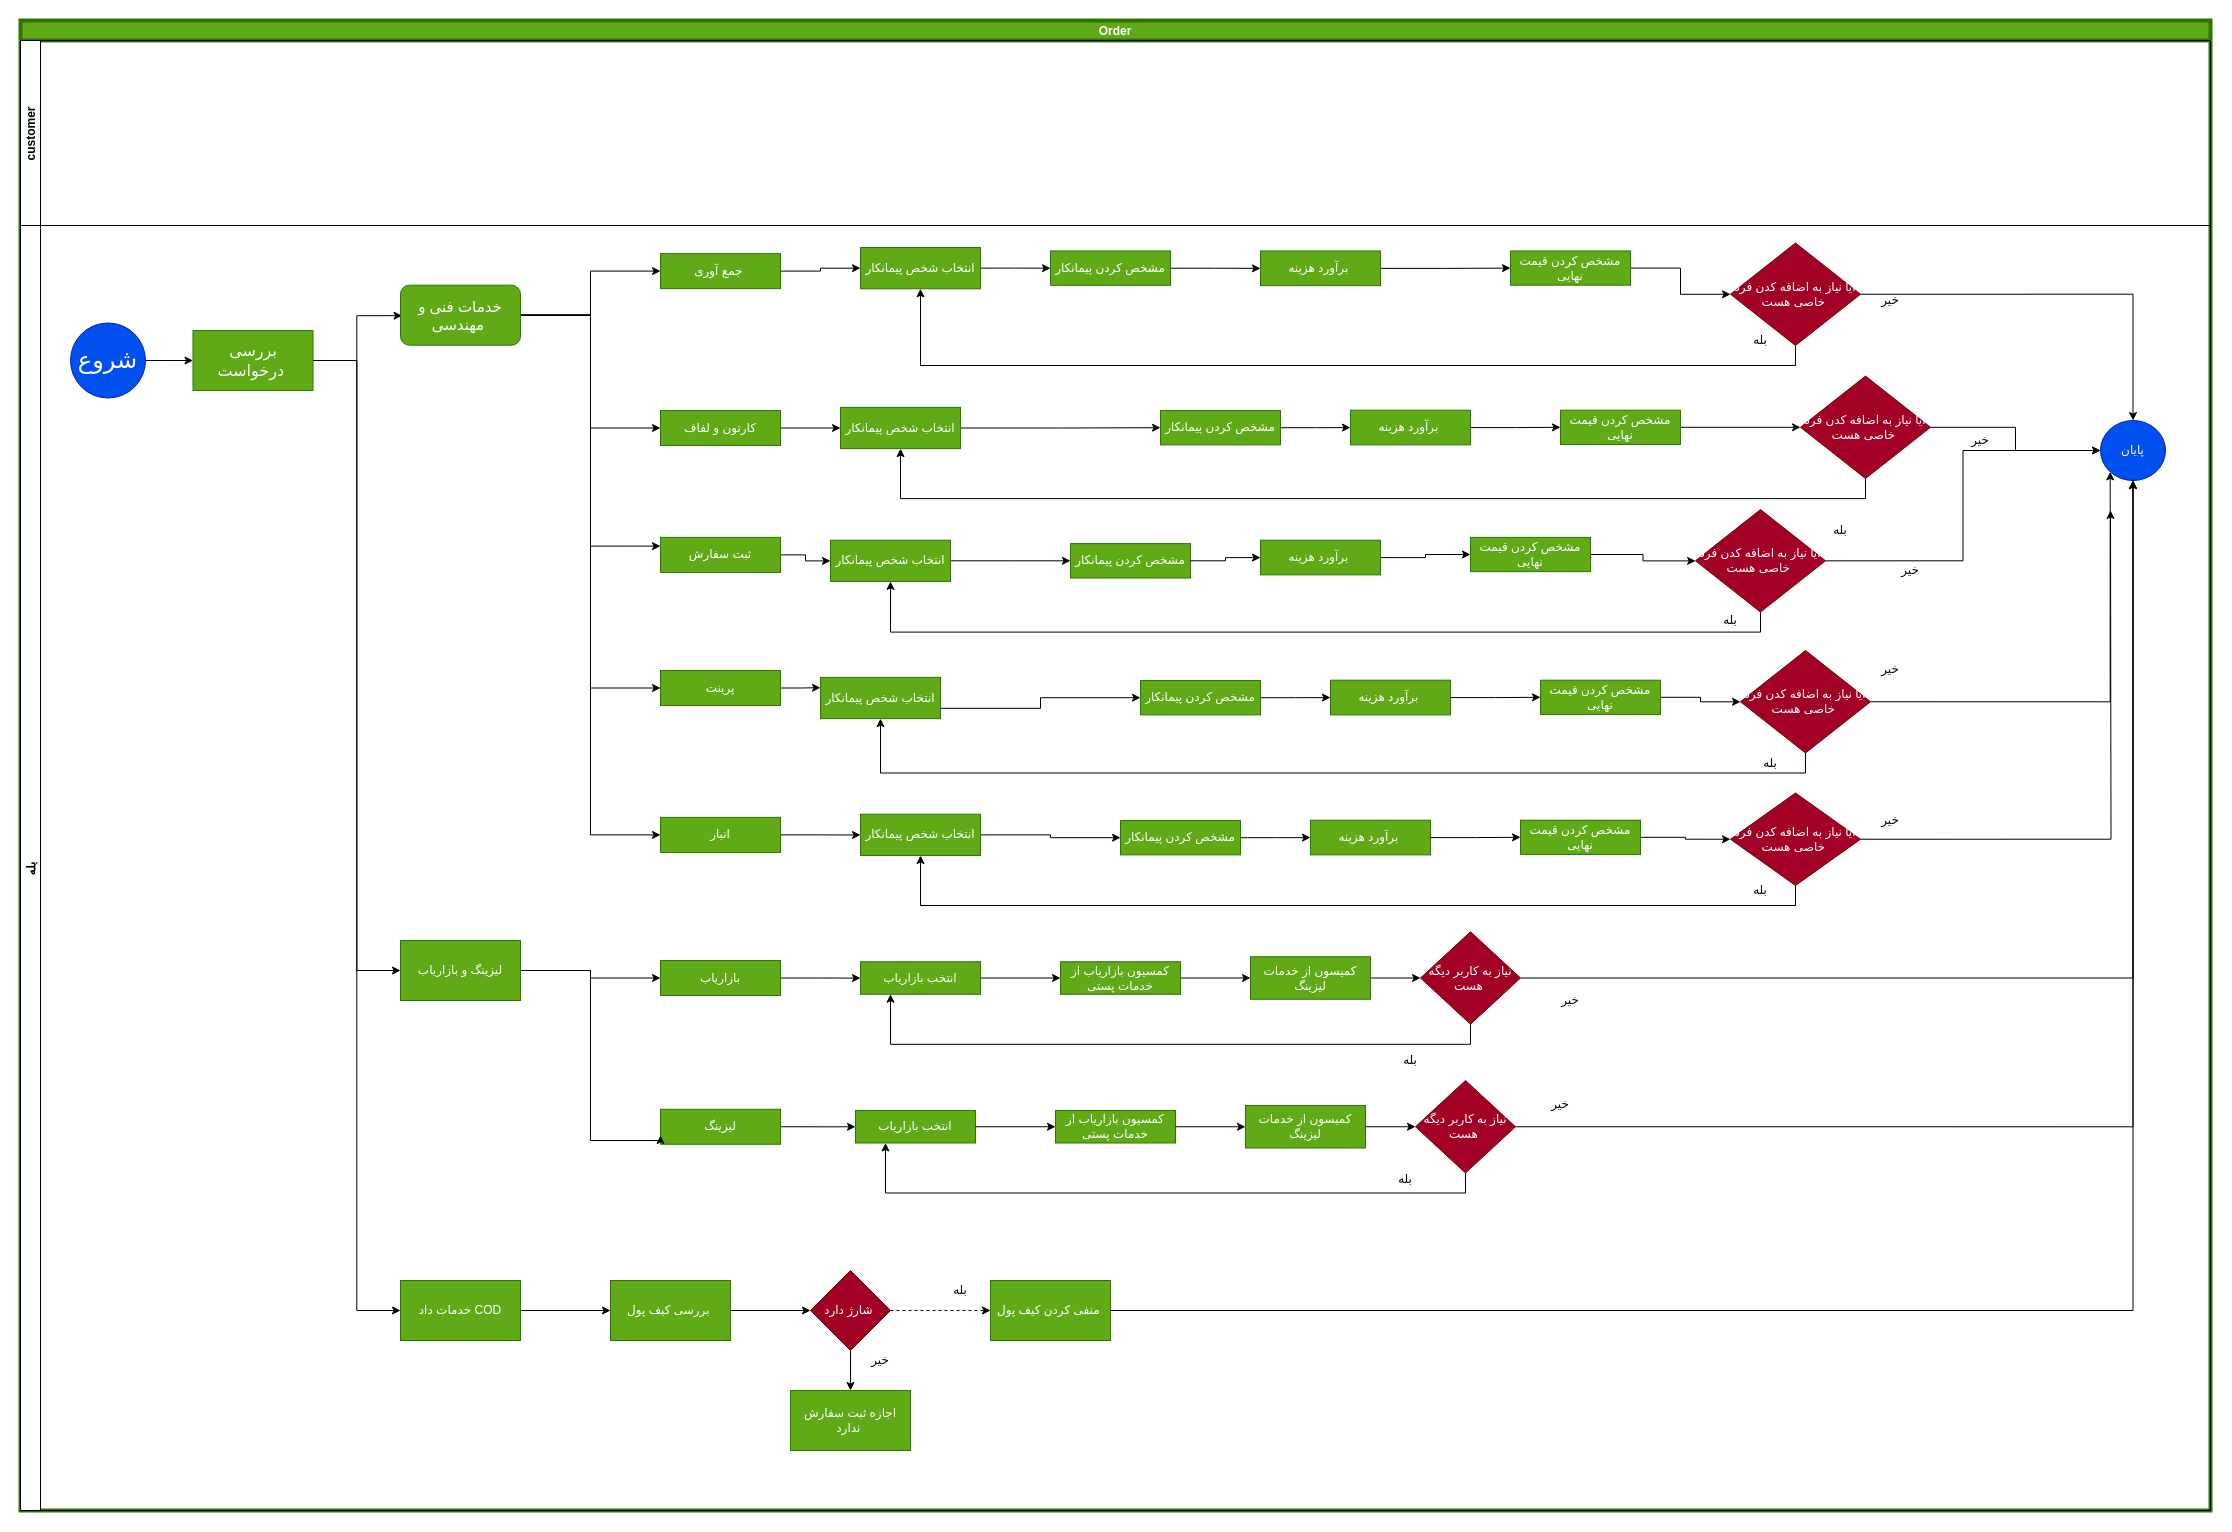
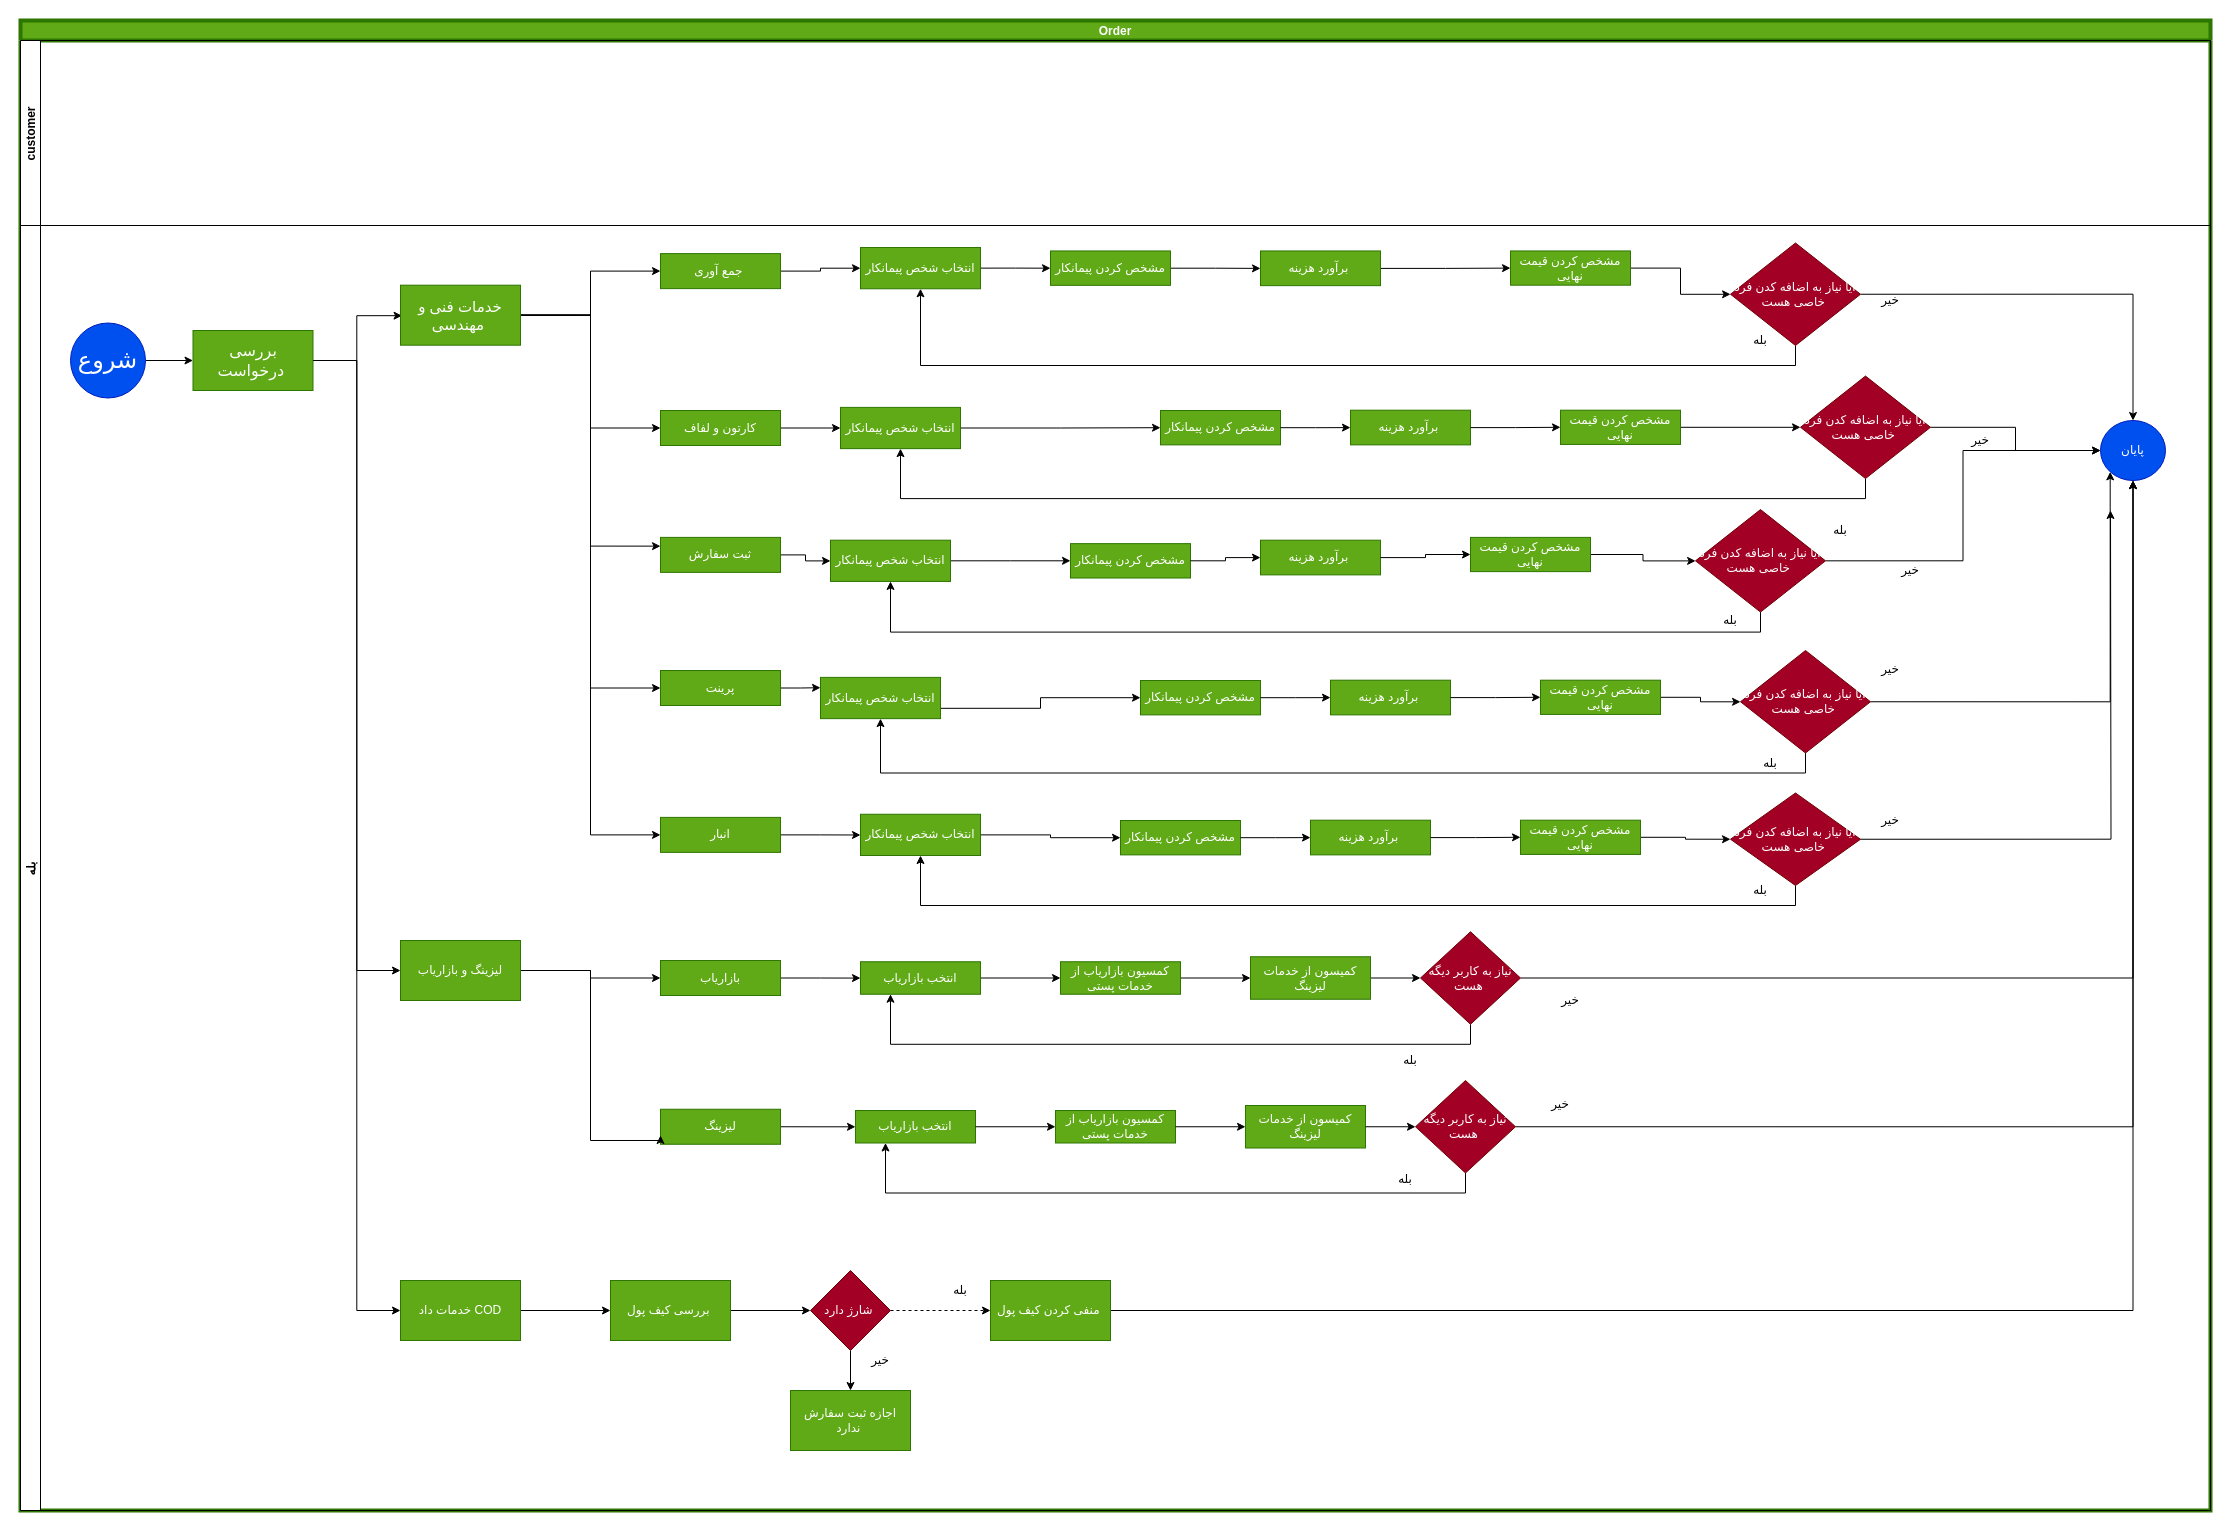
(461, 315) -> (461, 315)
